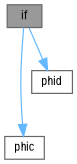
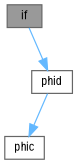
(21, 76) -> (41, 110)
